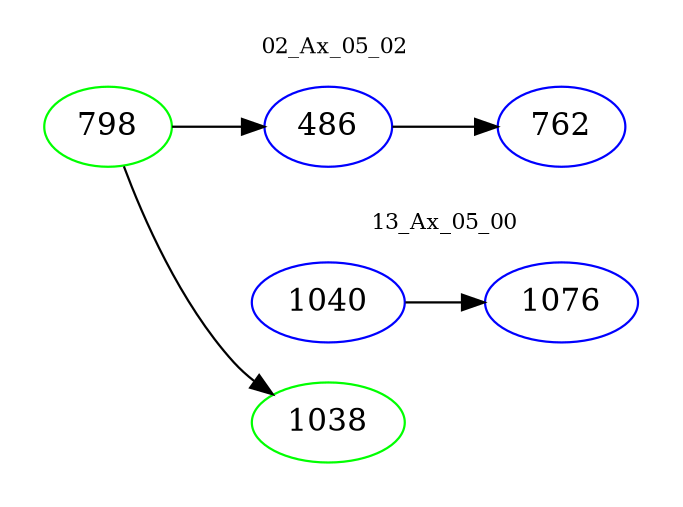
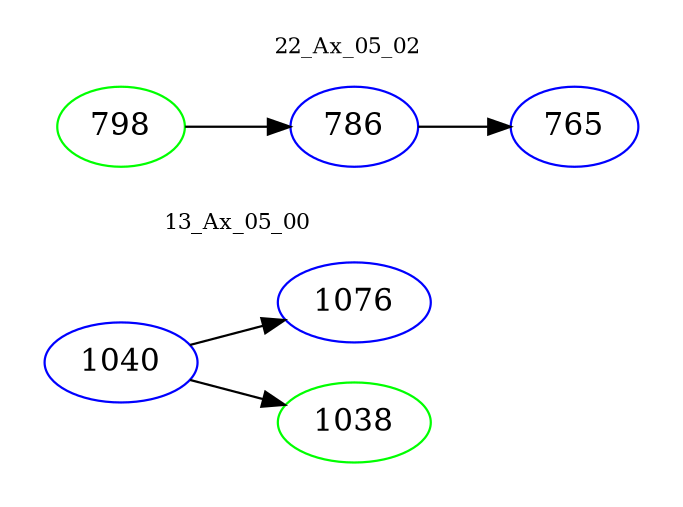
(335, 48) -> (348, 48)
(328, 127) -> (354, 127)
(562, 127) -> (575, 127)
(177, 281) -> (227, 390)
